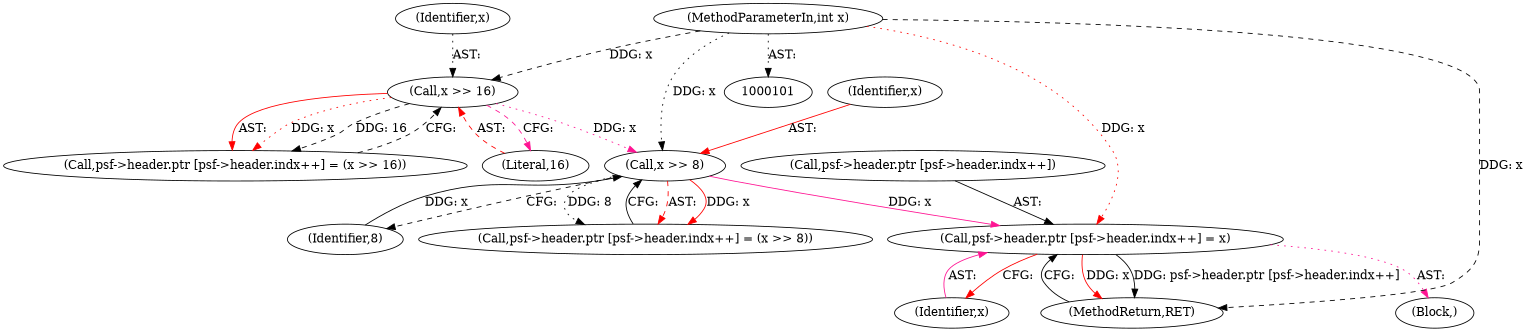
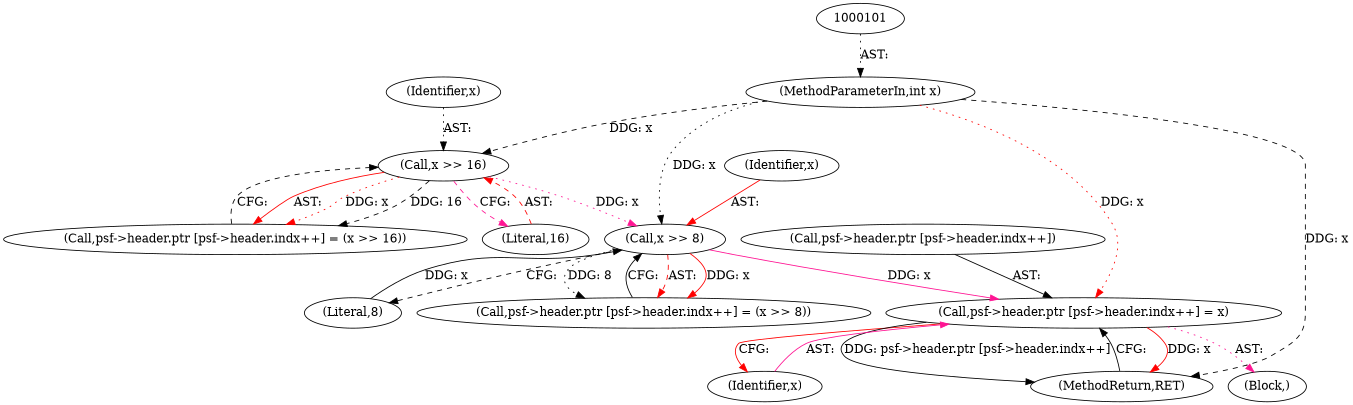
(768, 51) -> (860, 51)
(345, 239) -> (353, 313)
